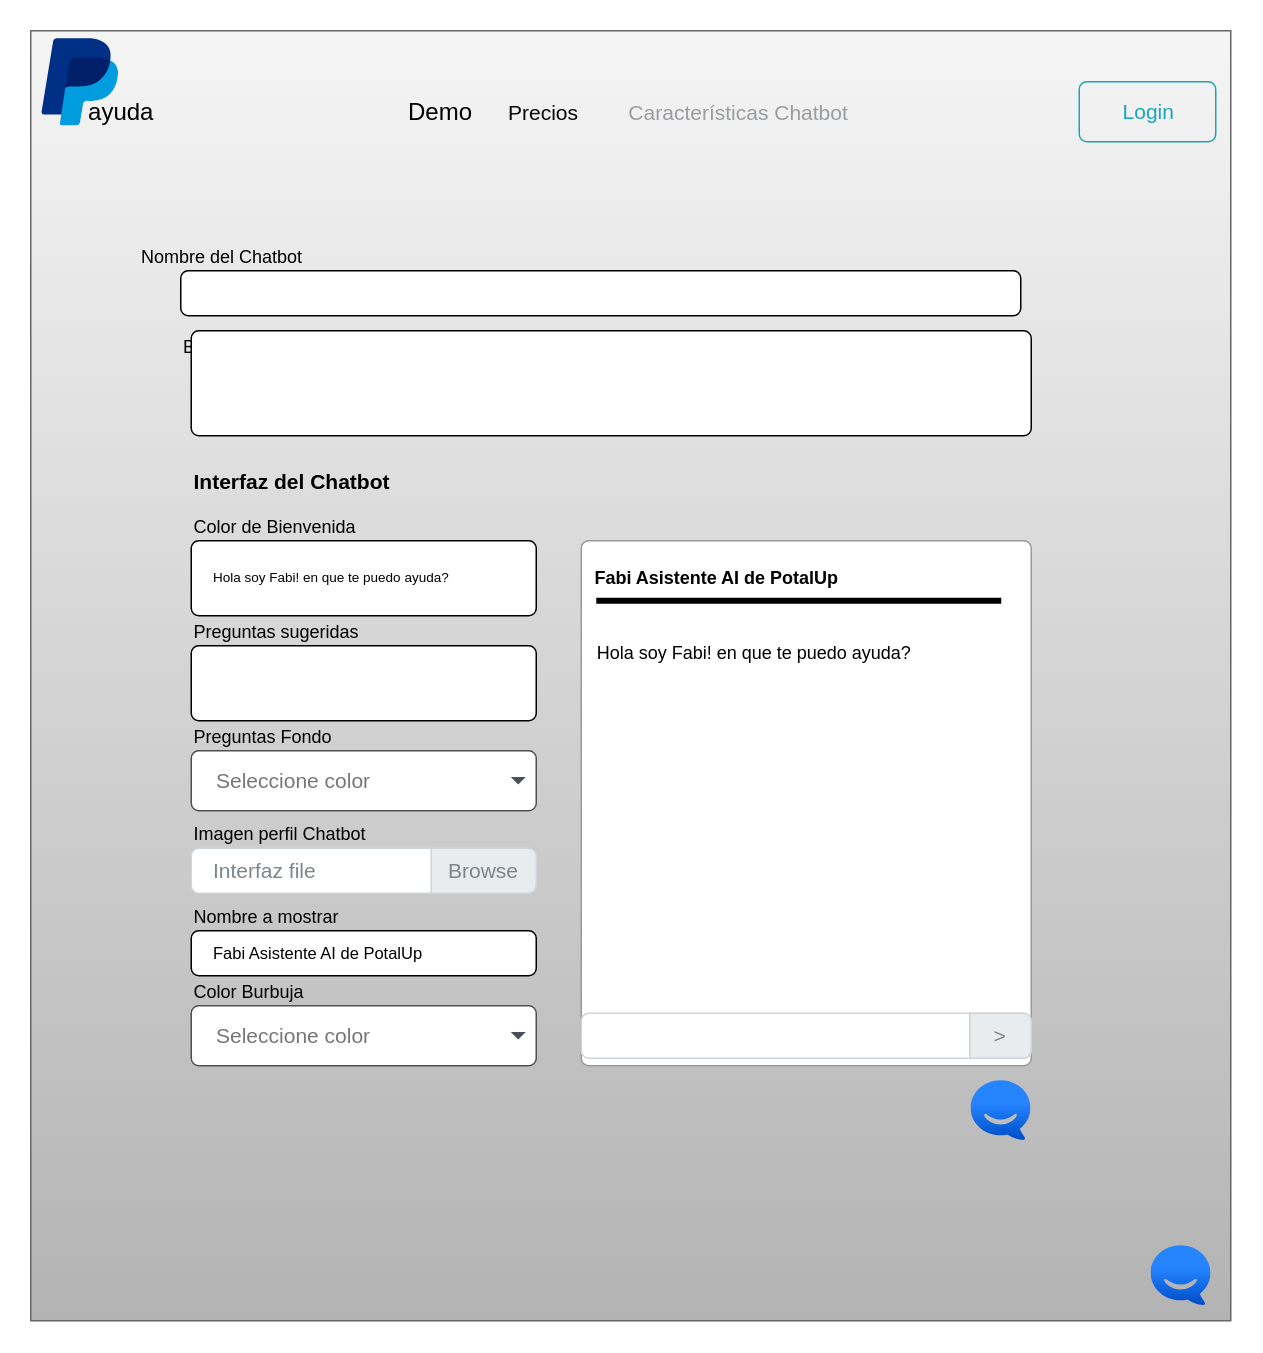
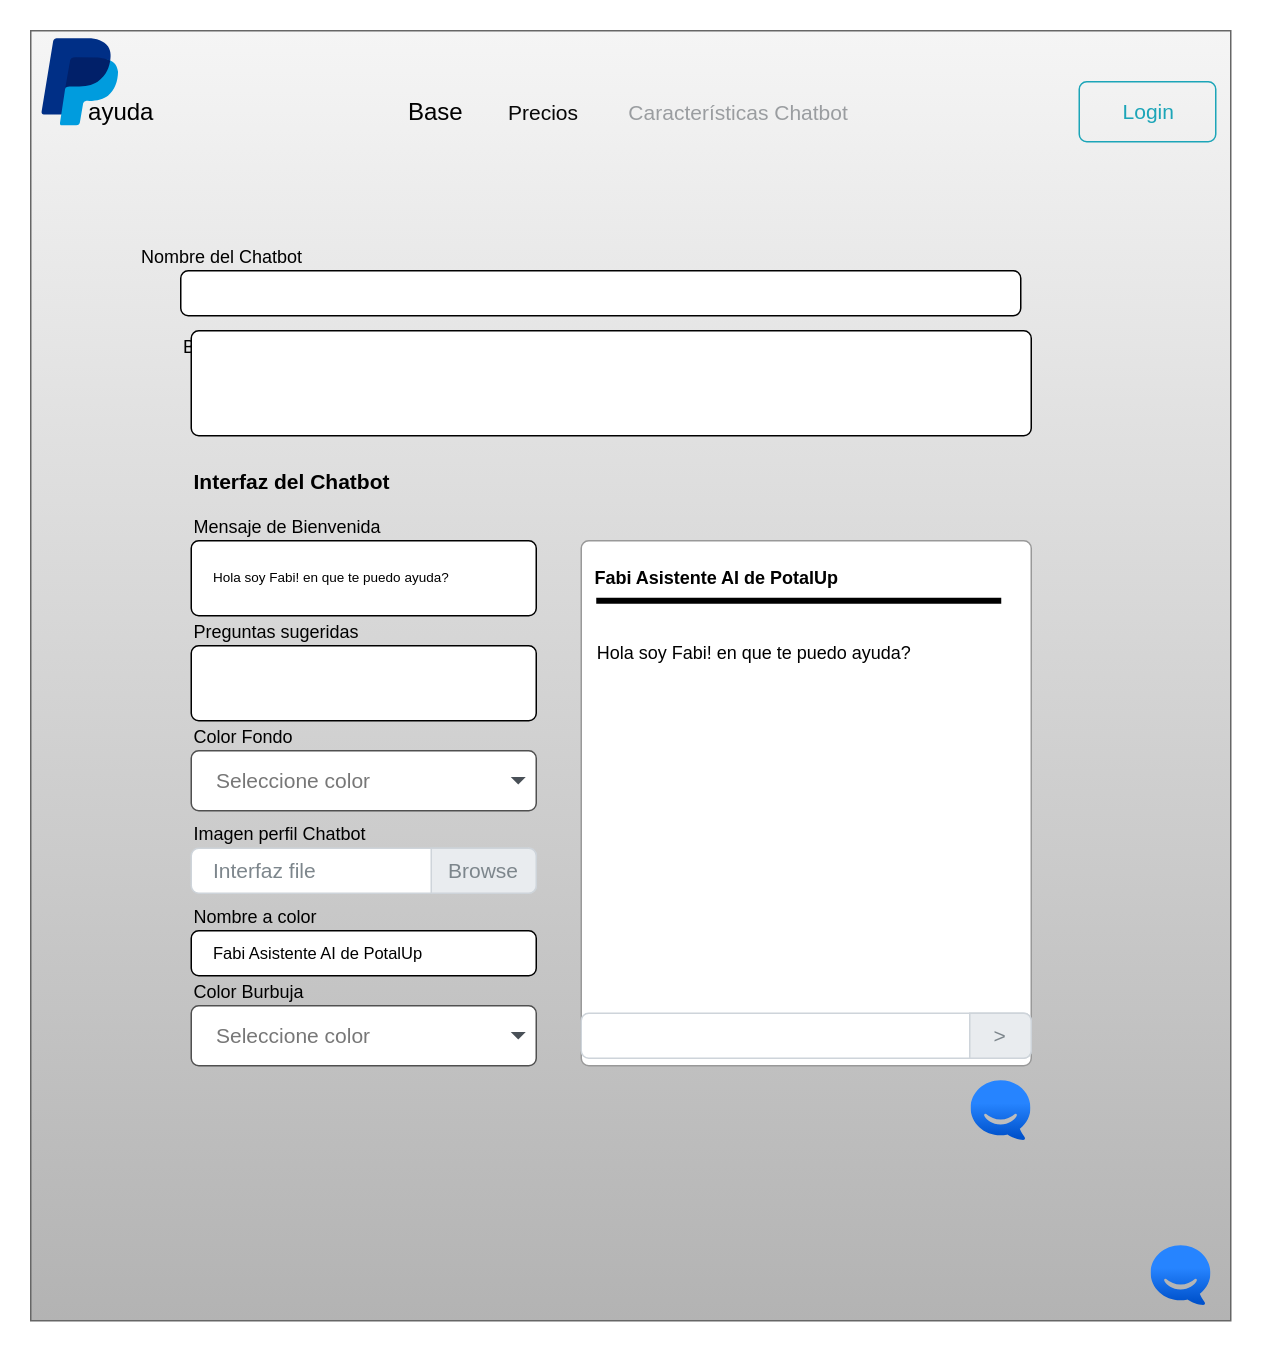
(436, 112) -> (436, 112)
(278, 527) -> (290, 527)
(267, 737) -> (244, 737)
(269, 917) -> (257, 917)
